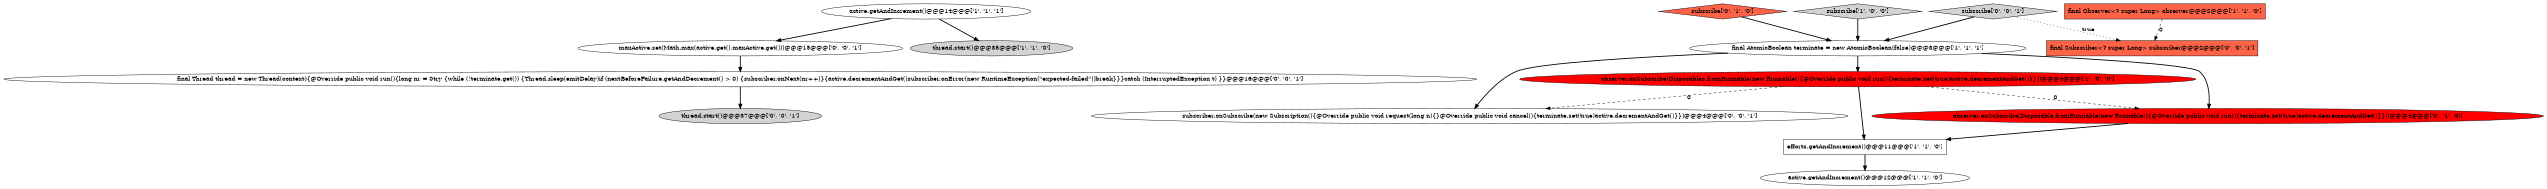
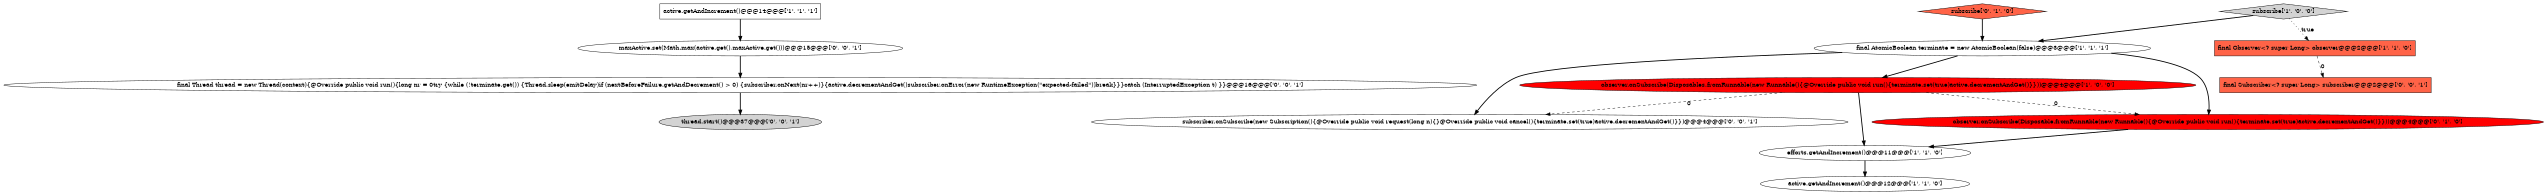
(926, 11) -> (740, 11)
(1993, 11) -> none
none -> (2297, 28)
(992, 48) -> none
(1865, 147) -> (1865, 153)
